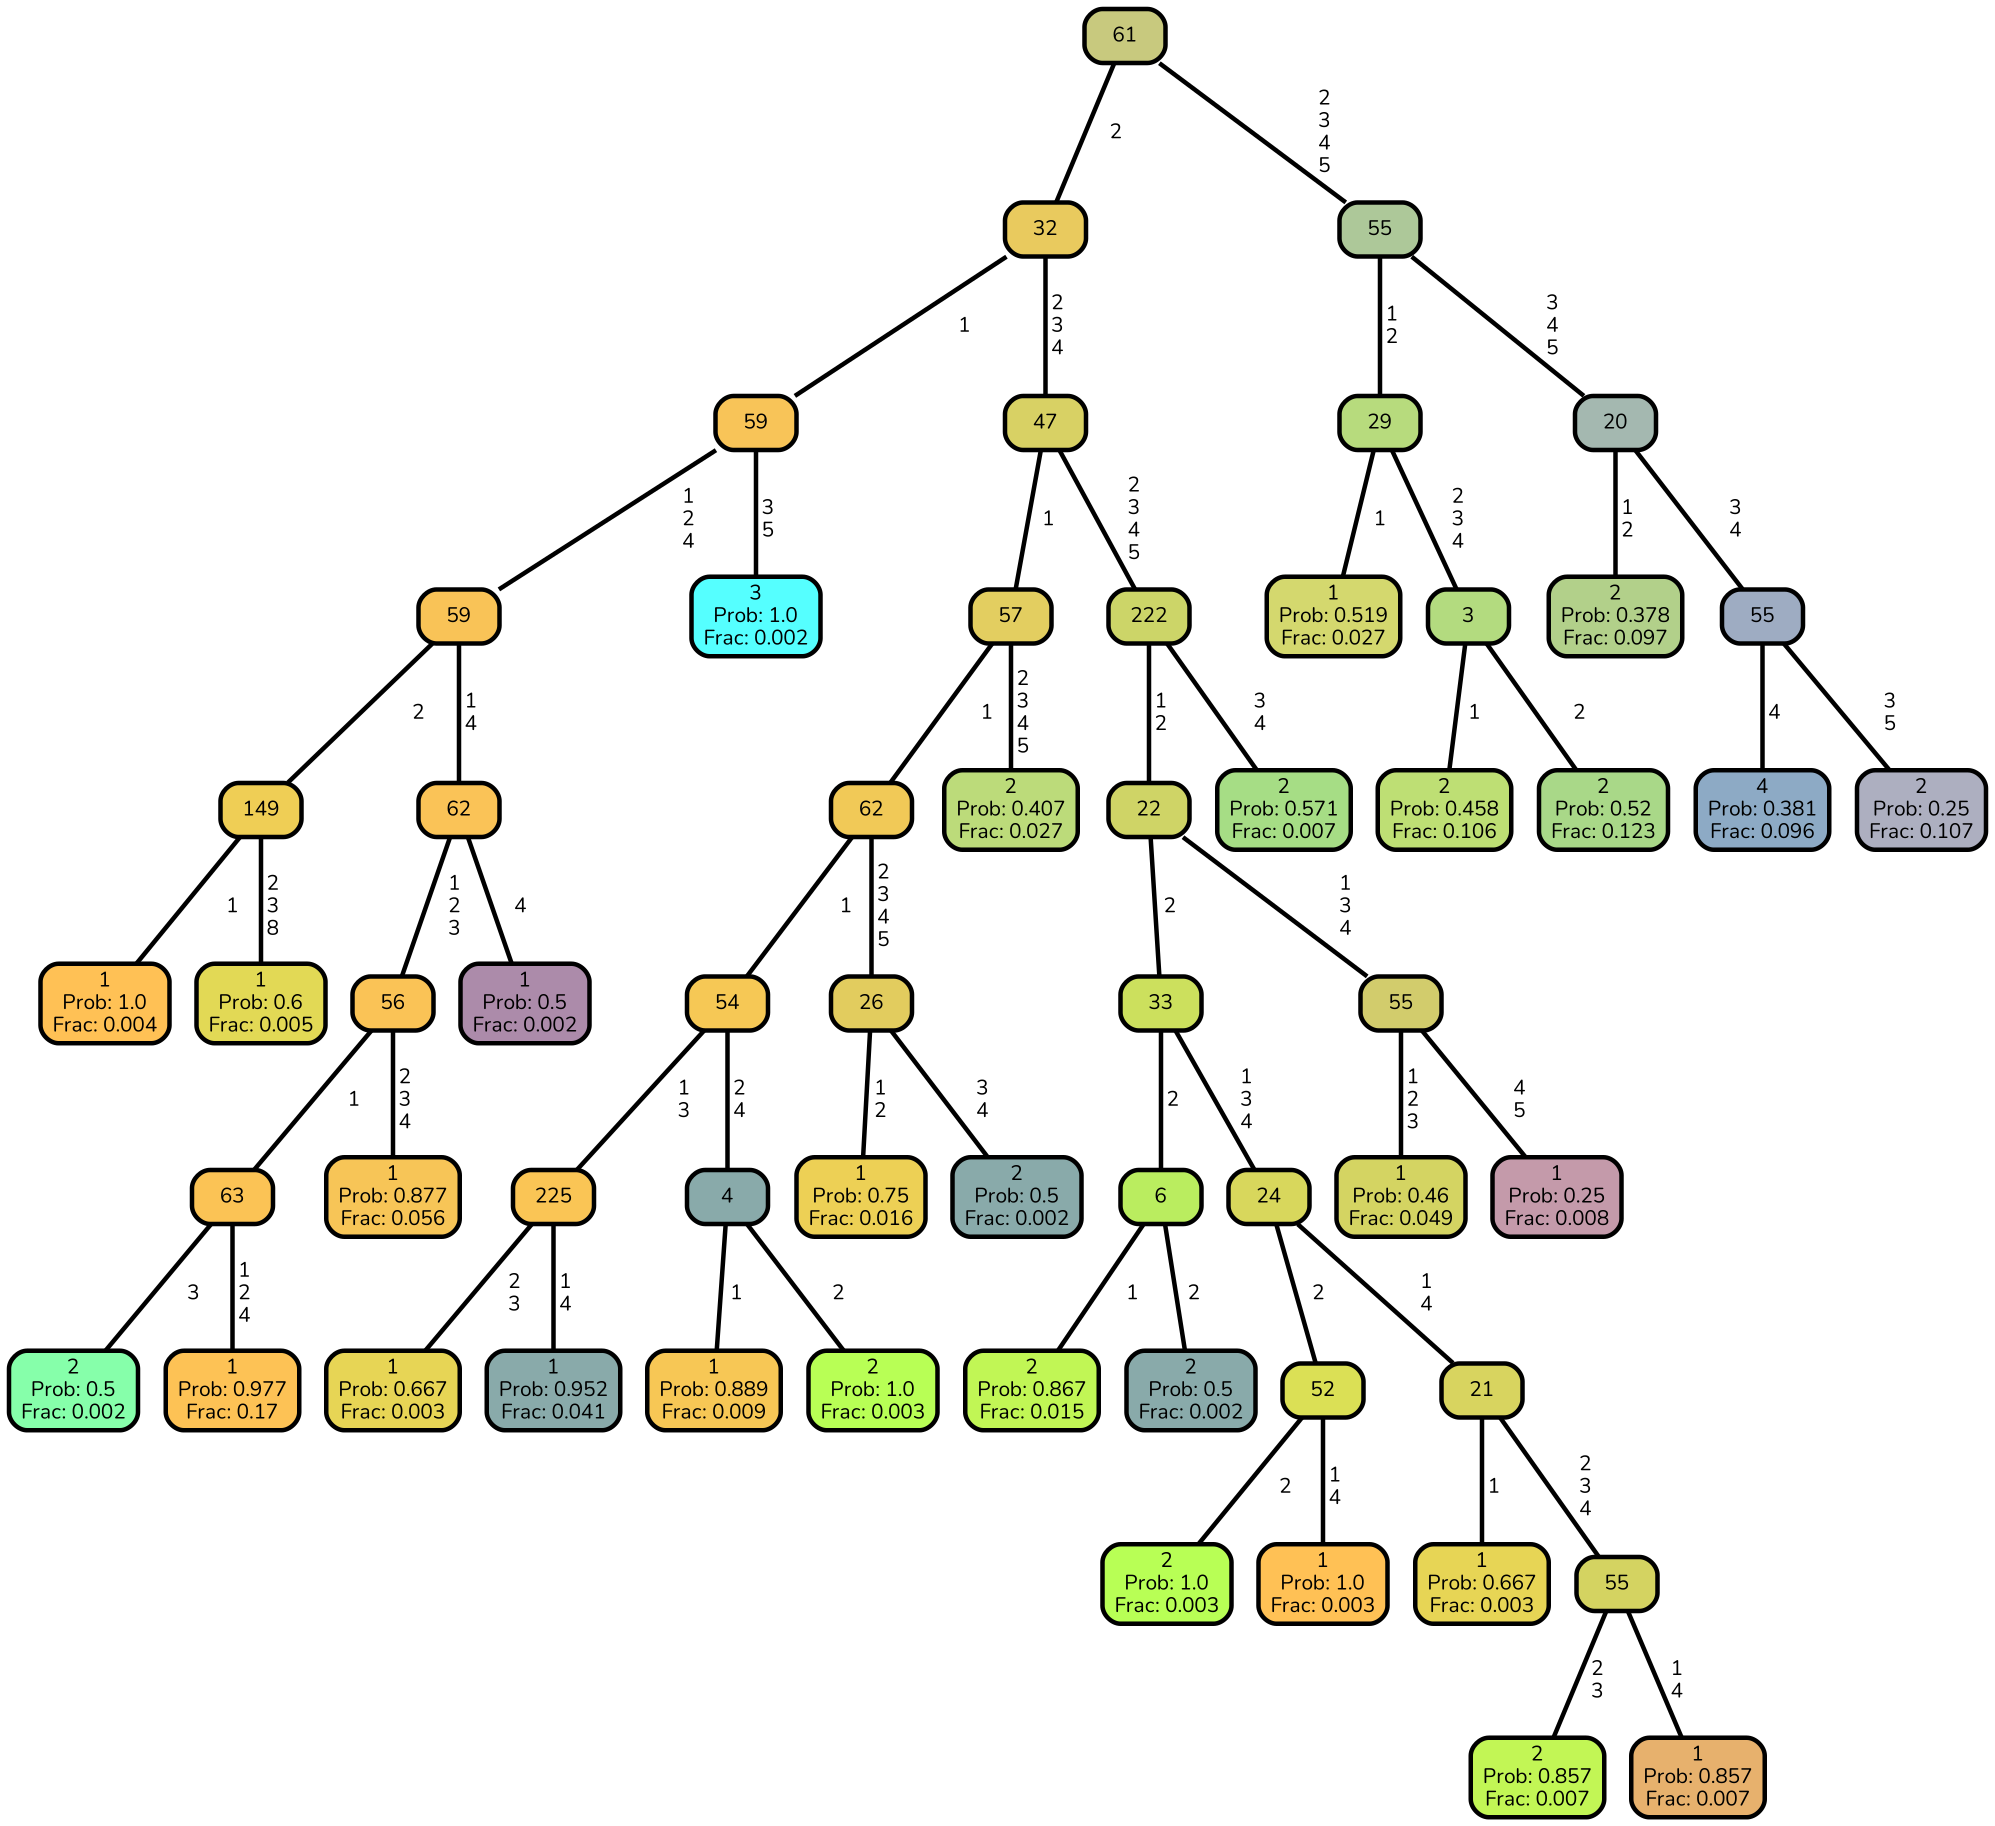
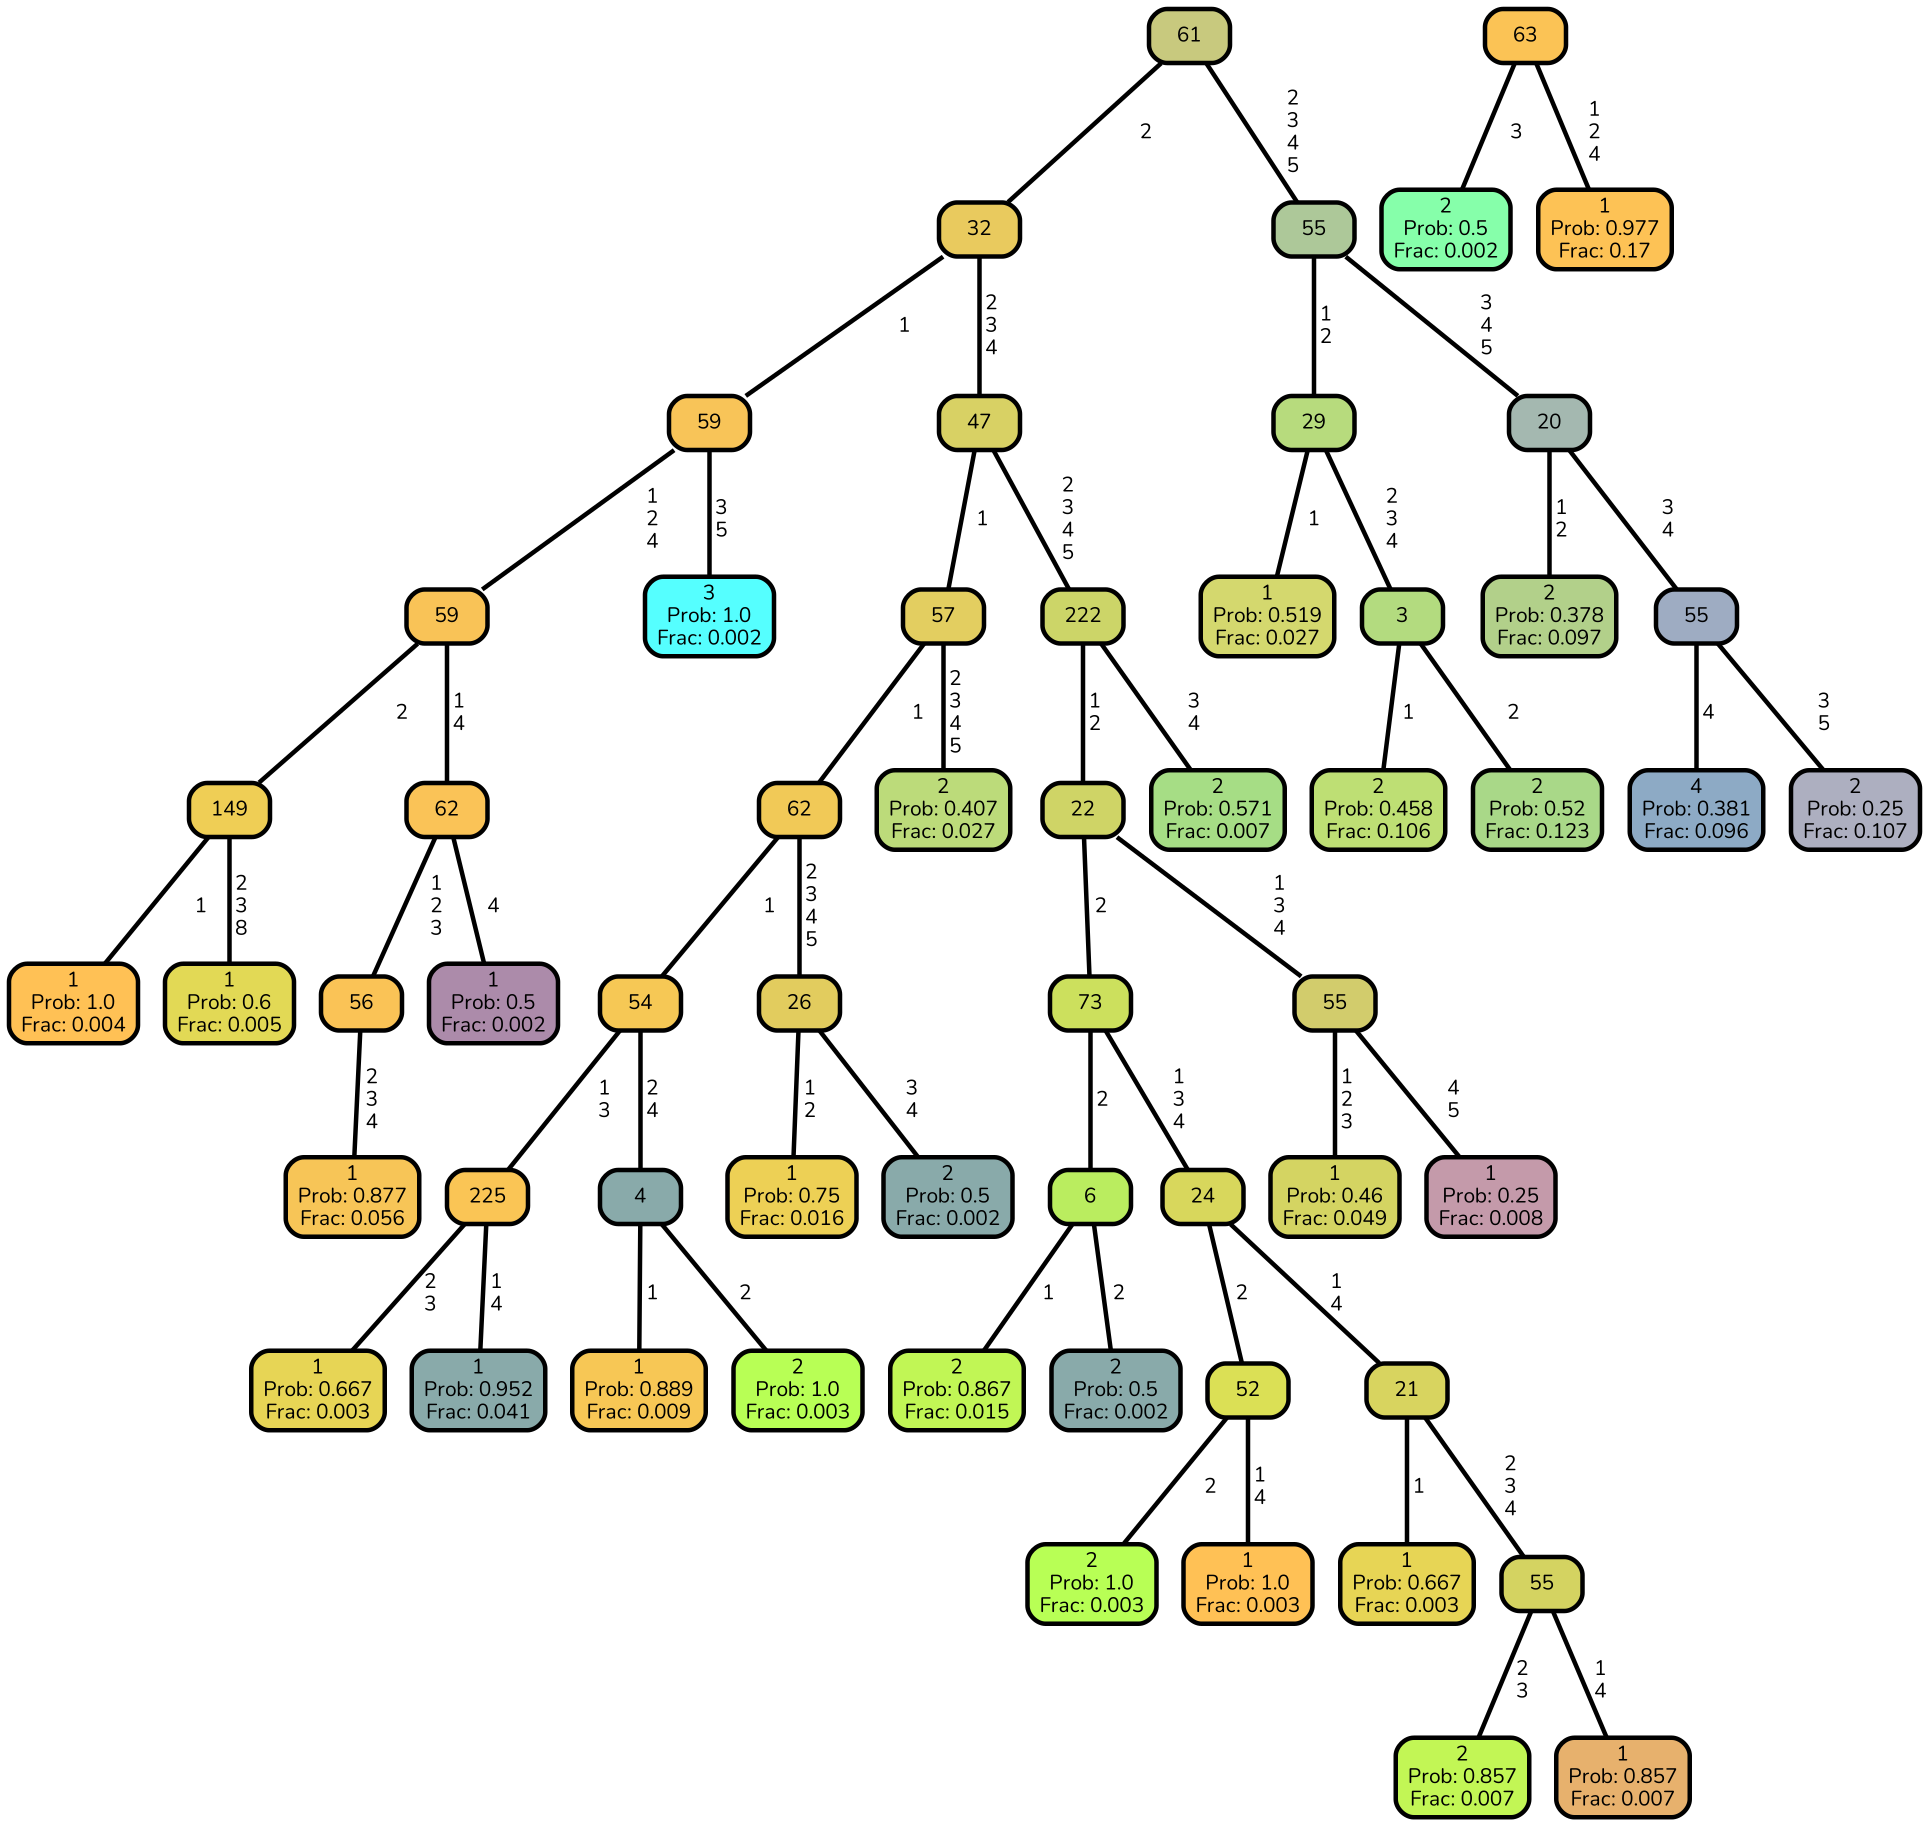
(1161, 1004) -> (1090, 1004)
(313, 1100) -> none
